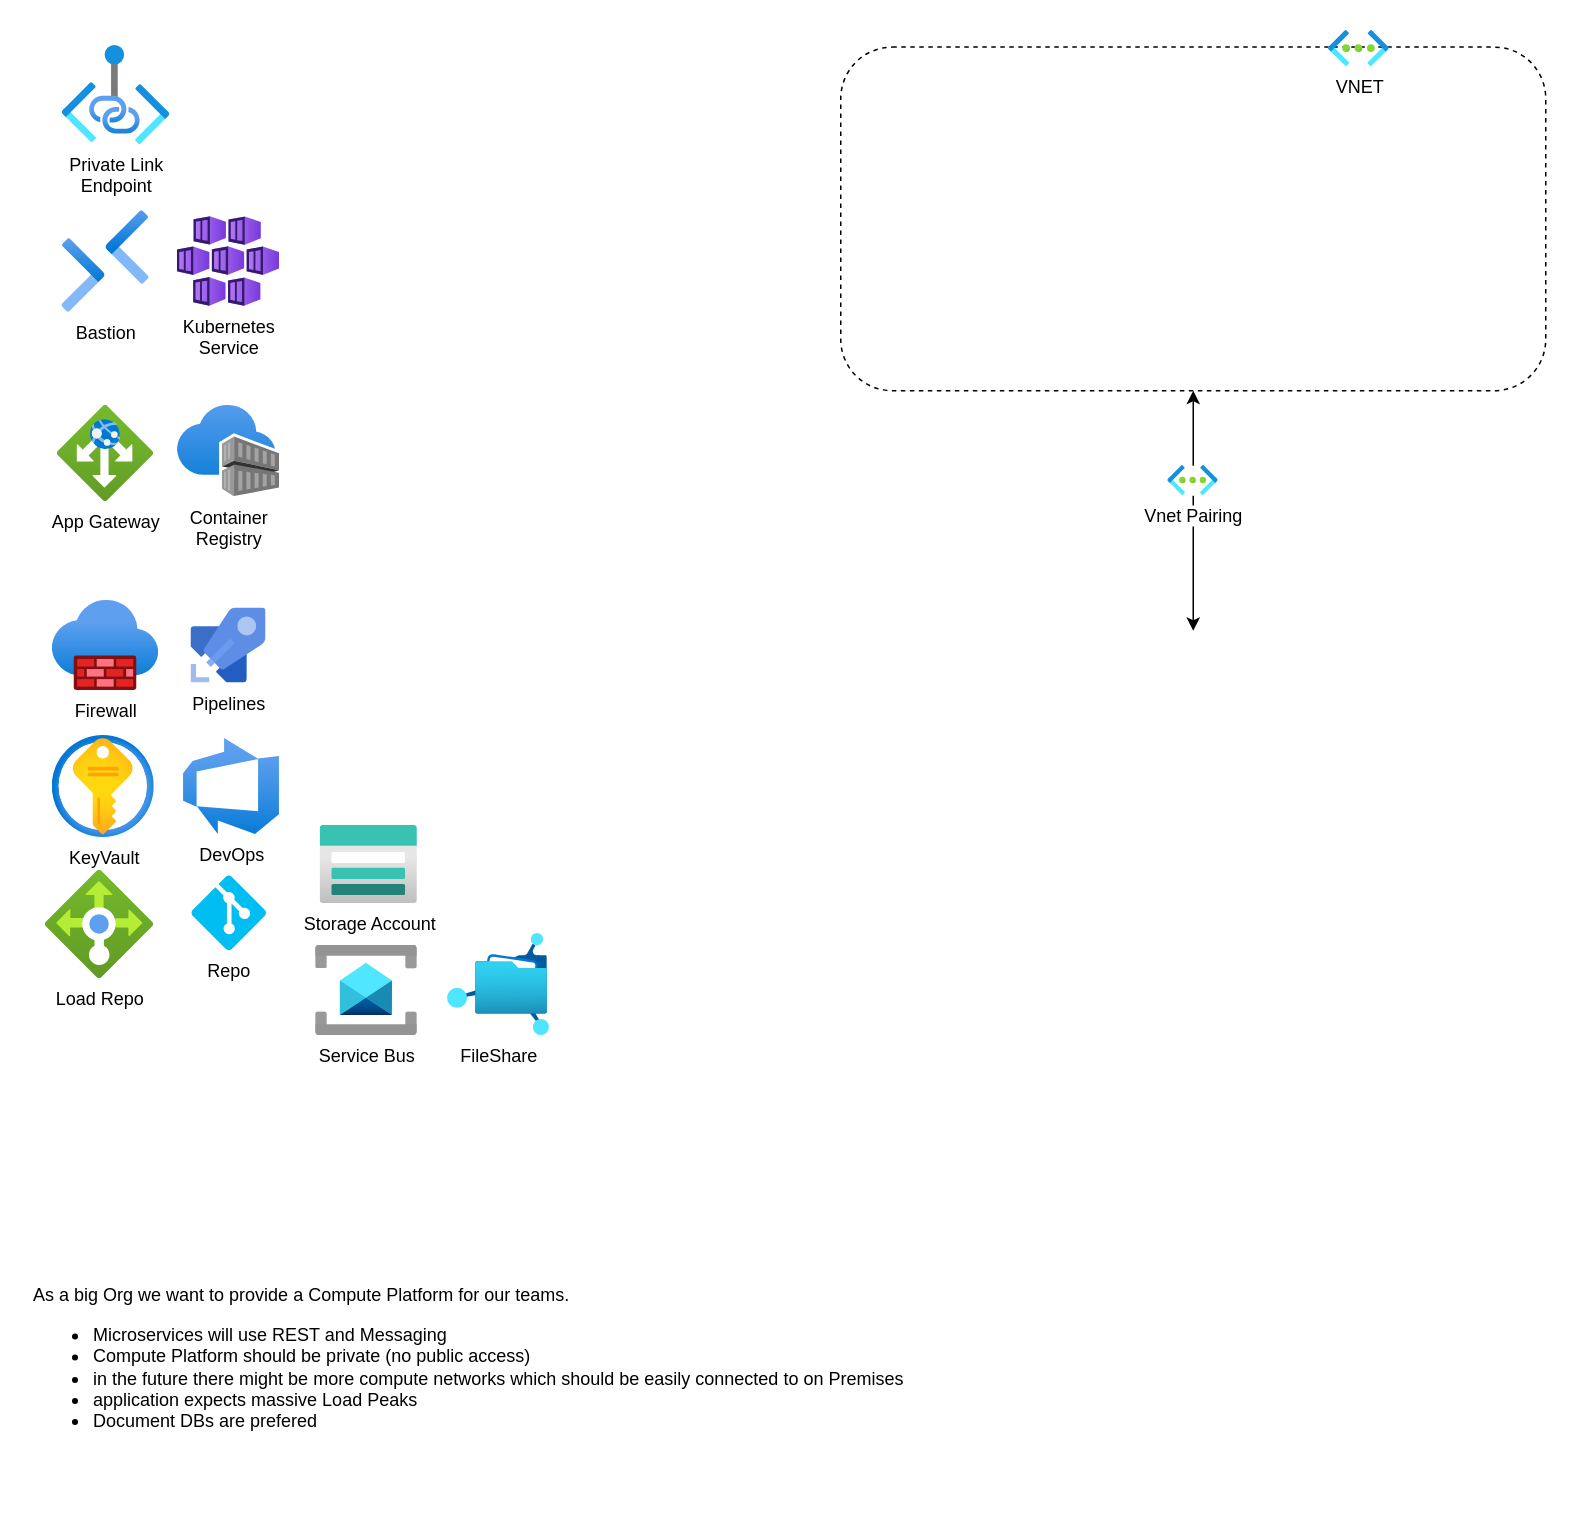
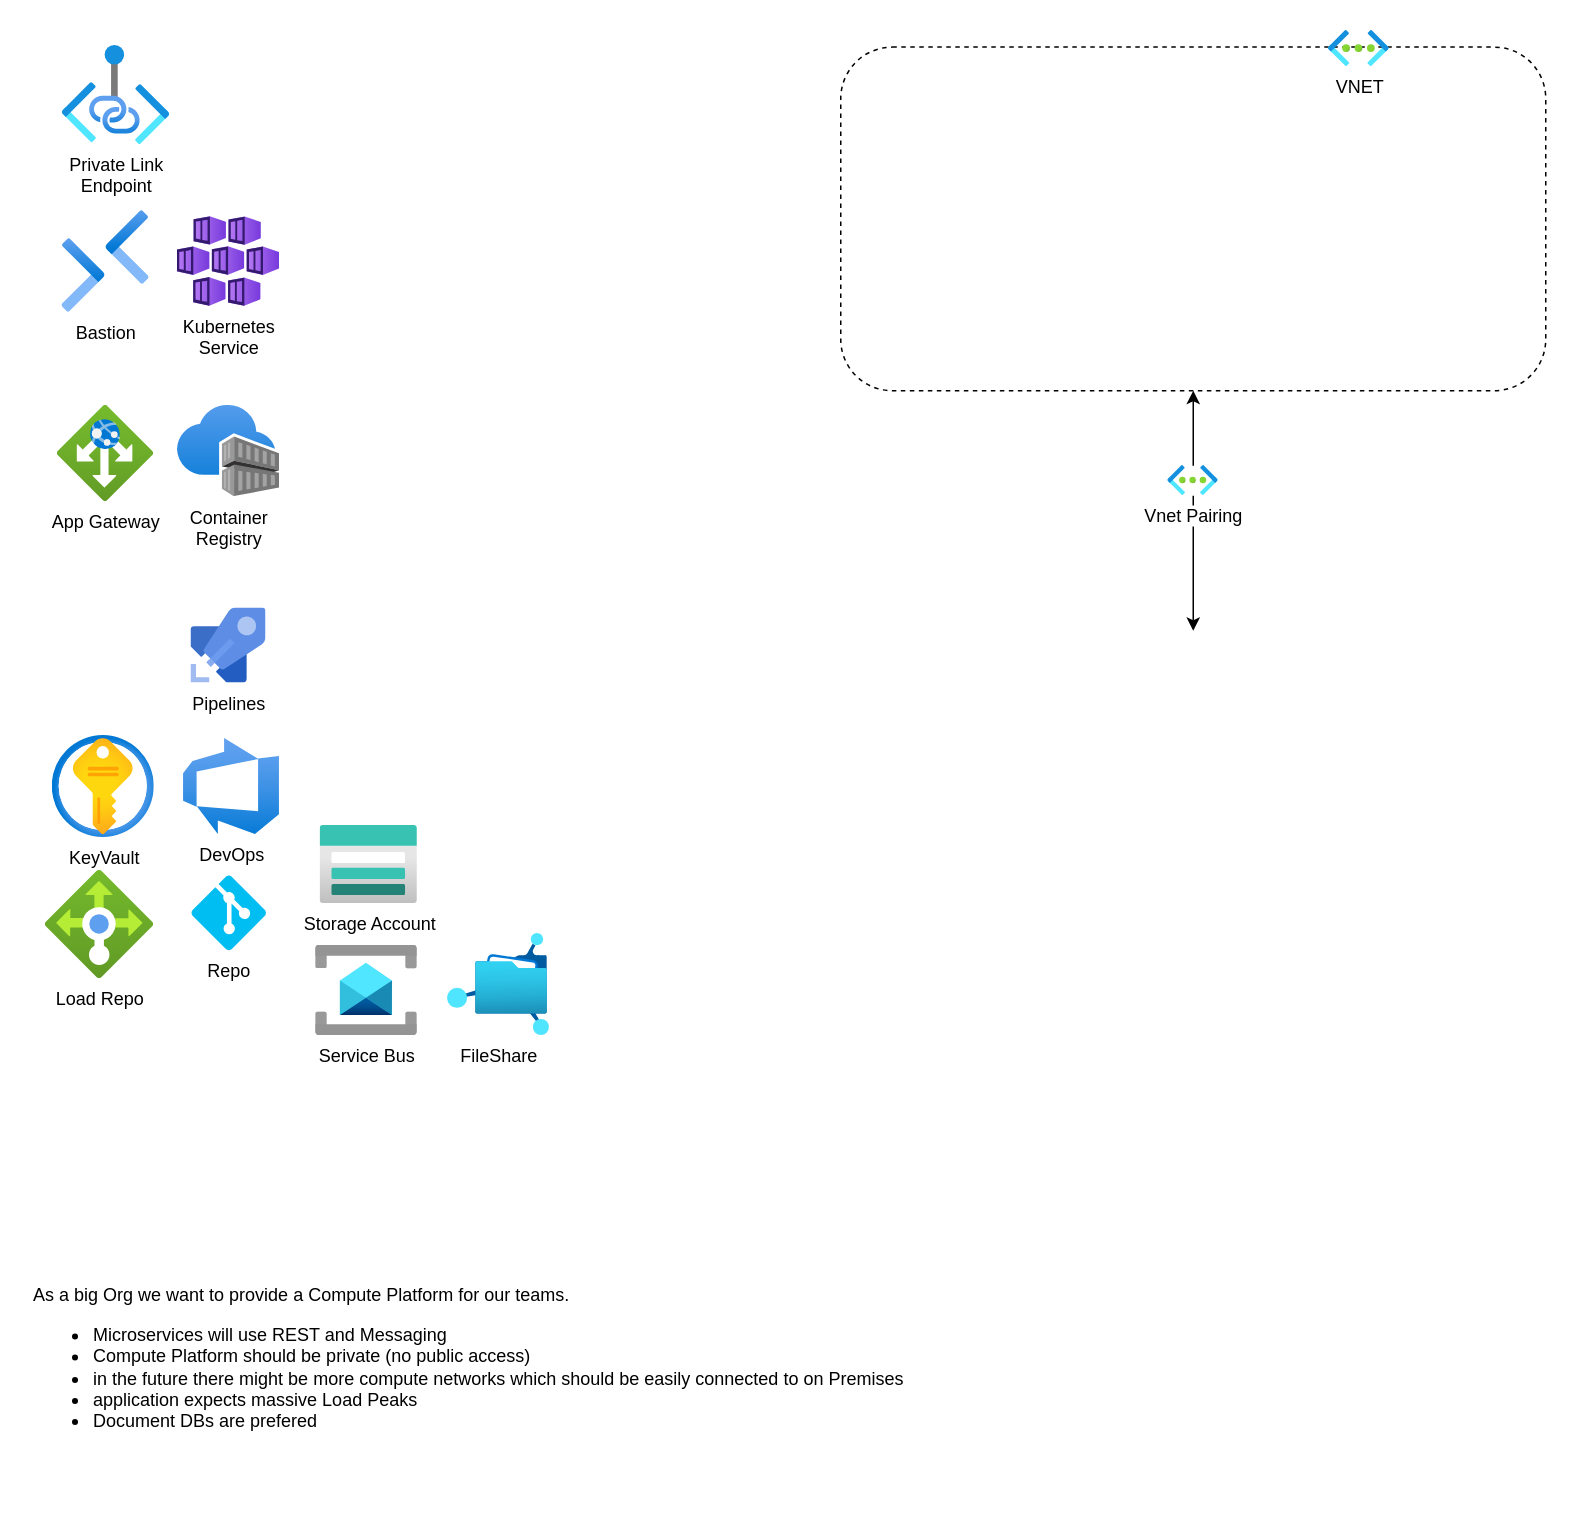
(106, 646) -> none
